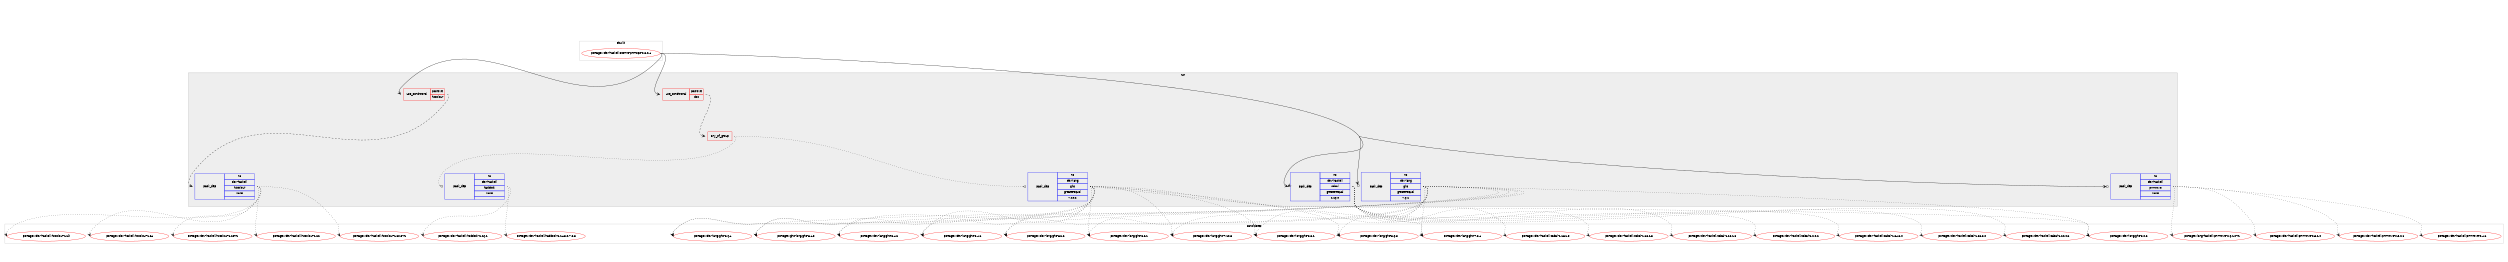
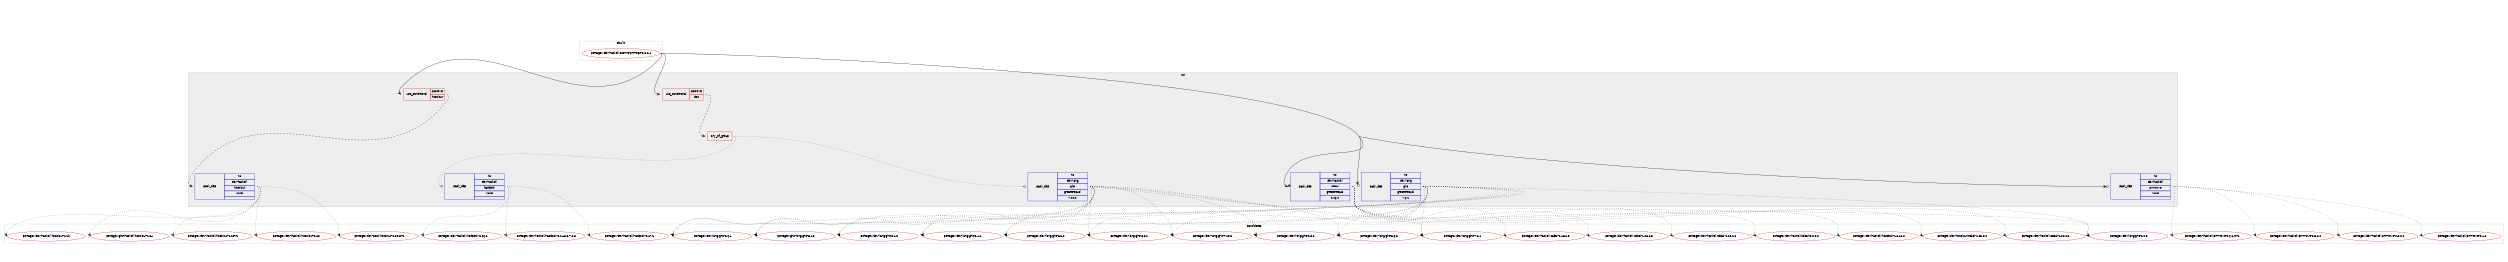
(130, 236) -> (130, 236)
(379, 236) -> (379, 236)
none -> (629, 236)
(1879, 236) -> (1879, 236)
(1962, 236) -> (1962, 236)
(2212, 236) -> (2212, 236)
